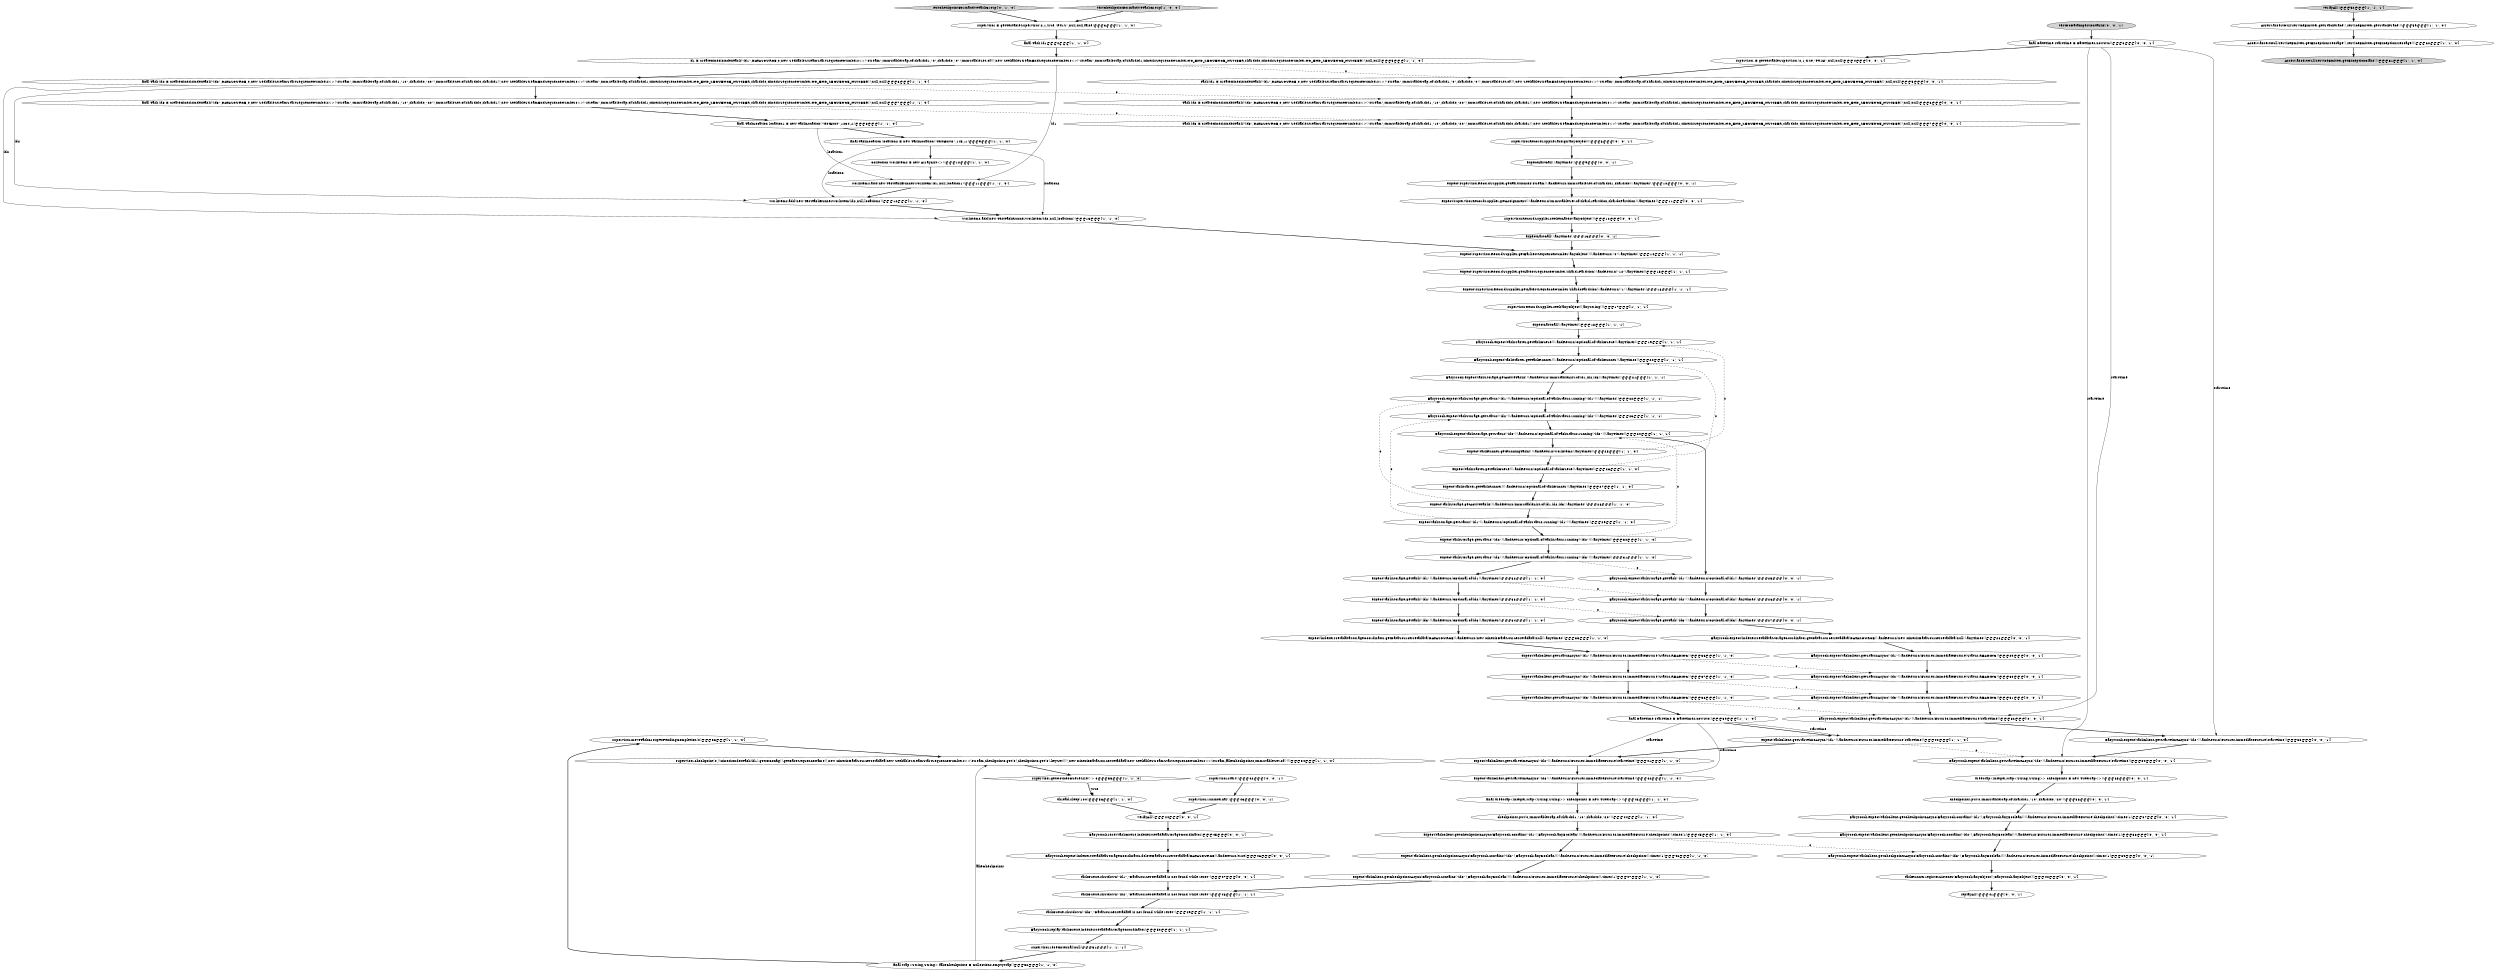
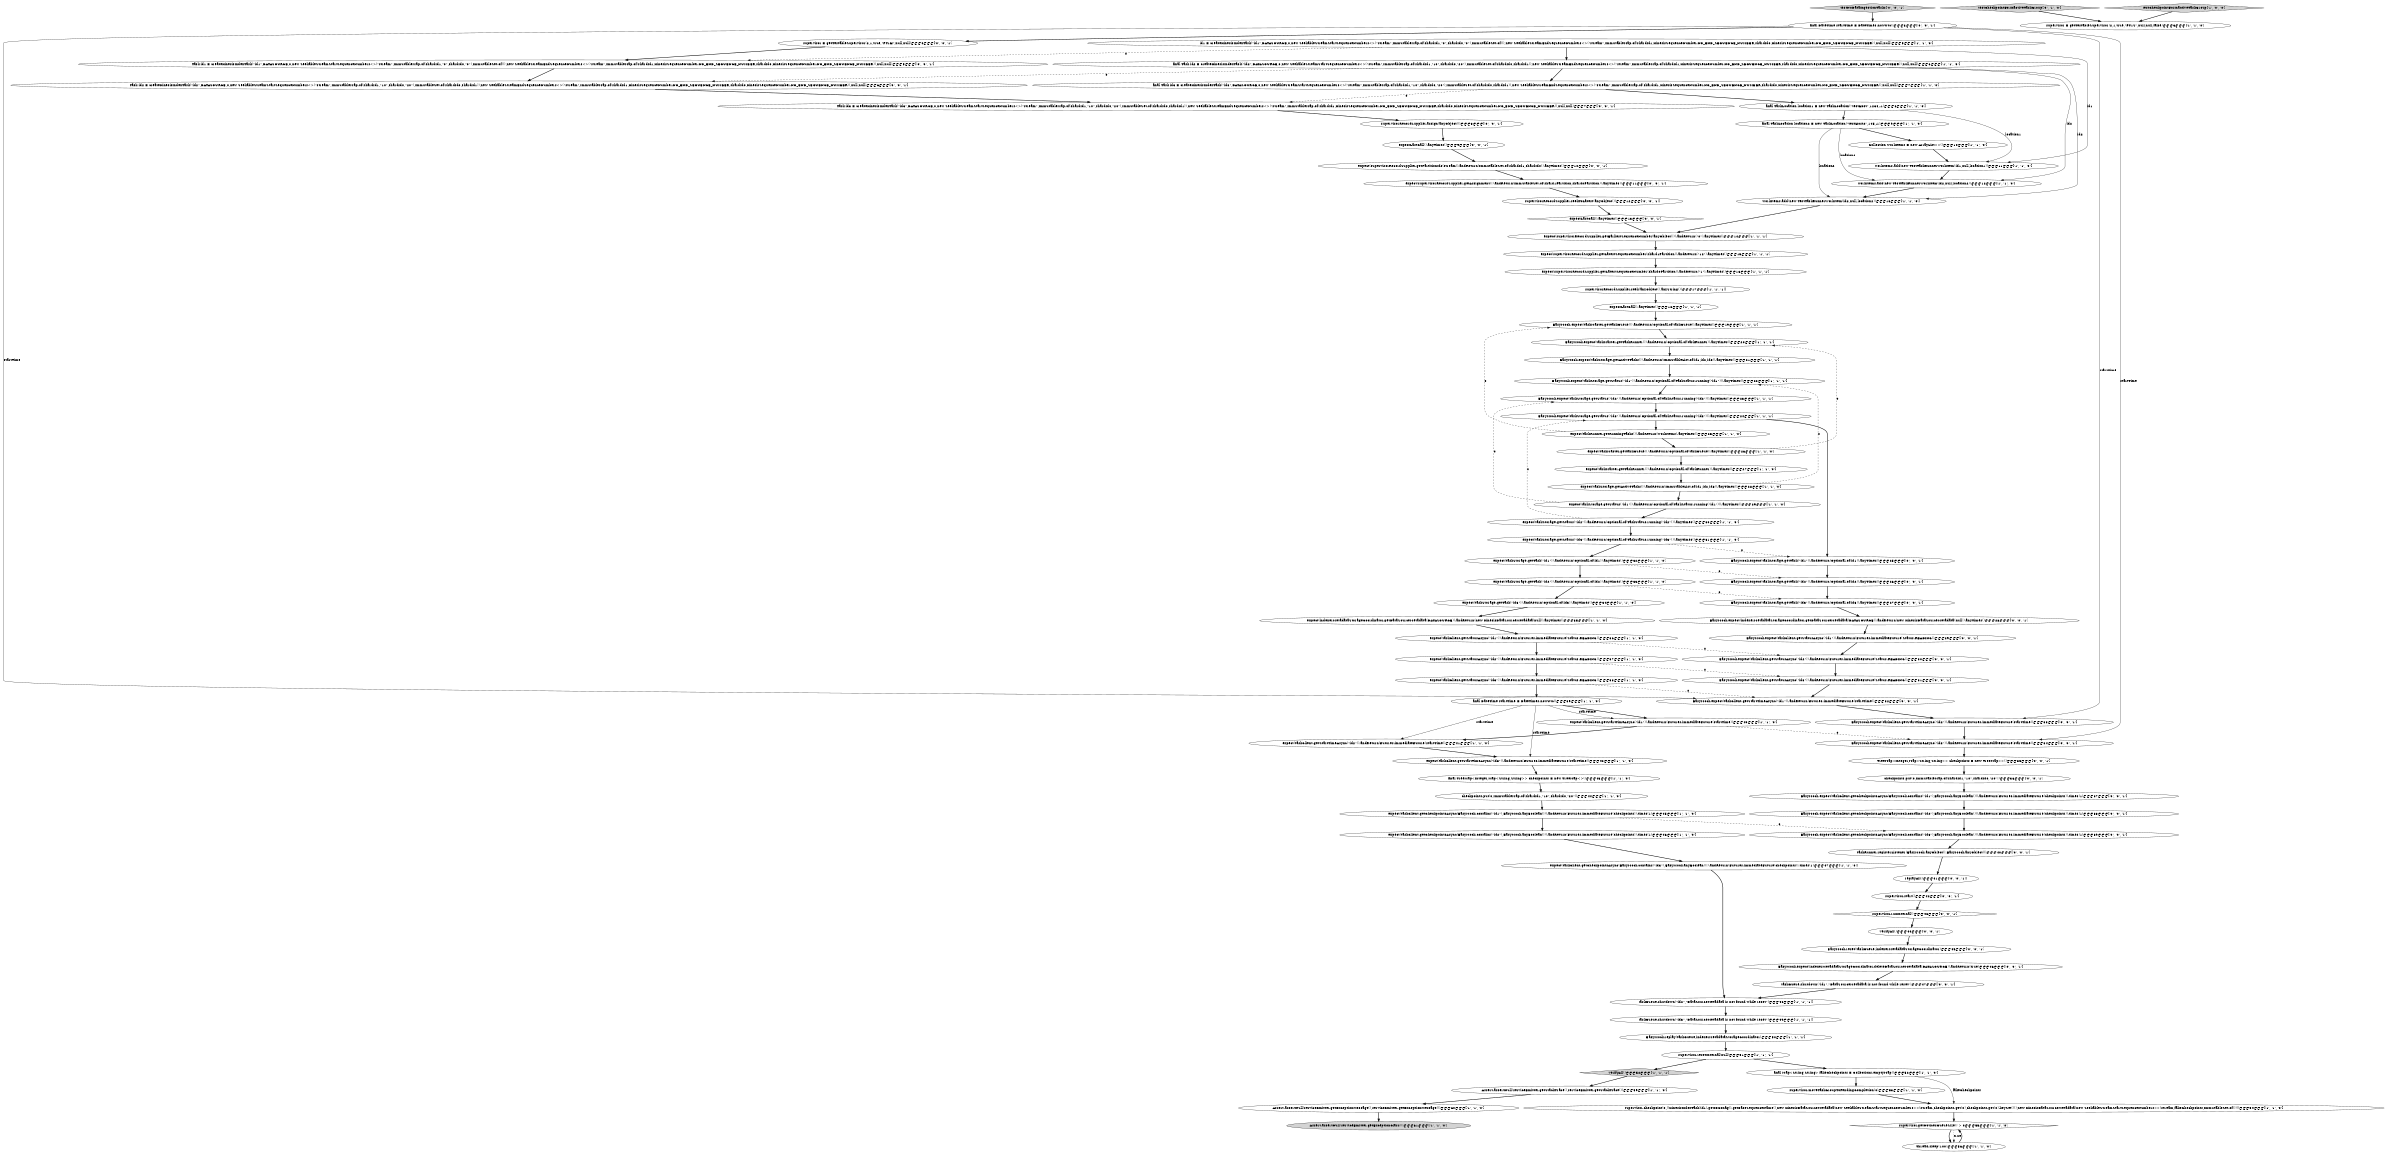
(2091, 26) -> (1873, 8)
(1056, 43) -> none
(1231, 800) -> (1915, 914)
(1130, 808) -> (1962, 1137)
none -> (1930, 887)
none -> (1681, 1064)
